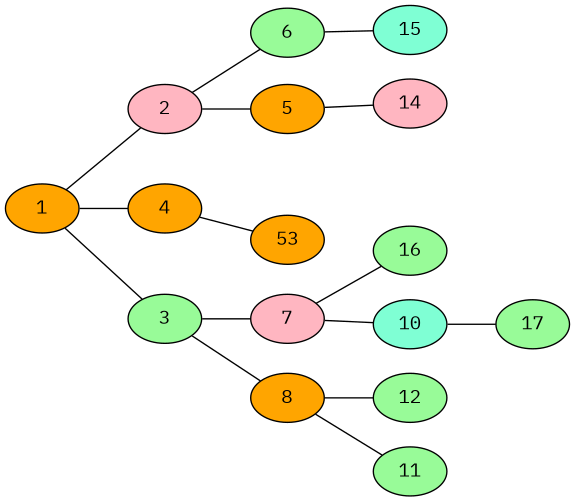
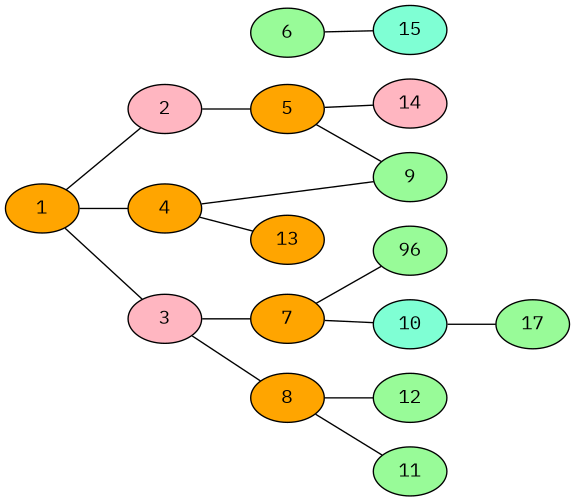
(226, 71) -> none
none -> (410, 177)
(287, 240) -> (287, 240)
(410, 251) -> (410, 251)
(165, 319) -> (165, 319)
(287, 319) -> (287, 319)
